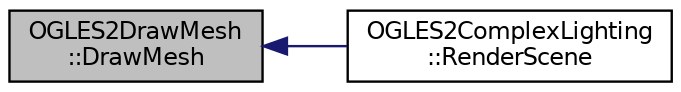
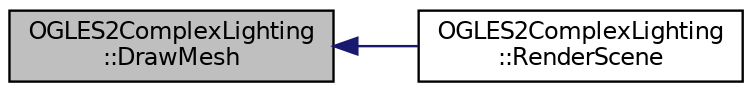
(136, 46) -> (171, 46)
